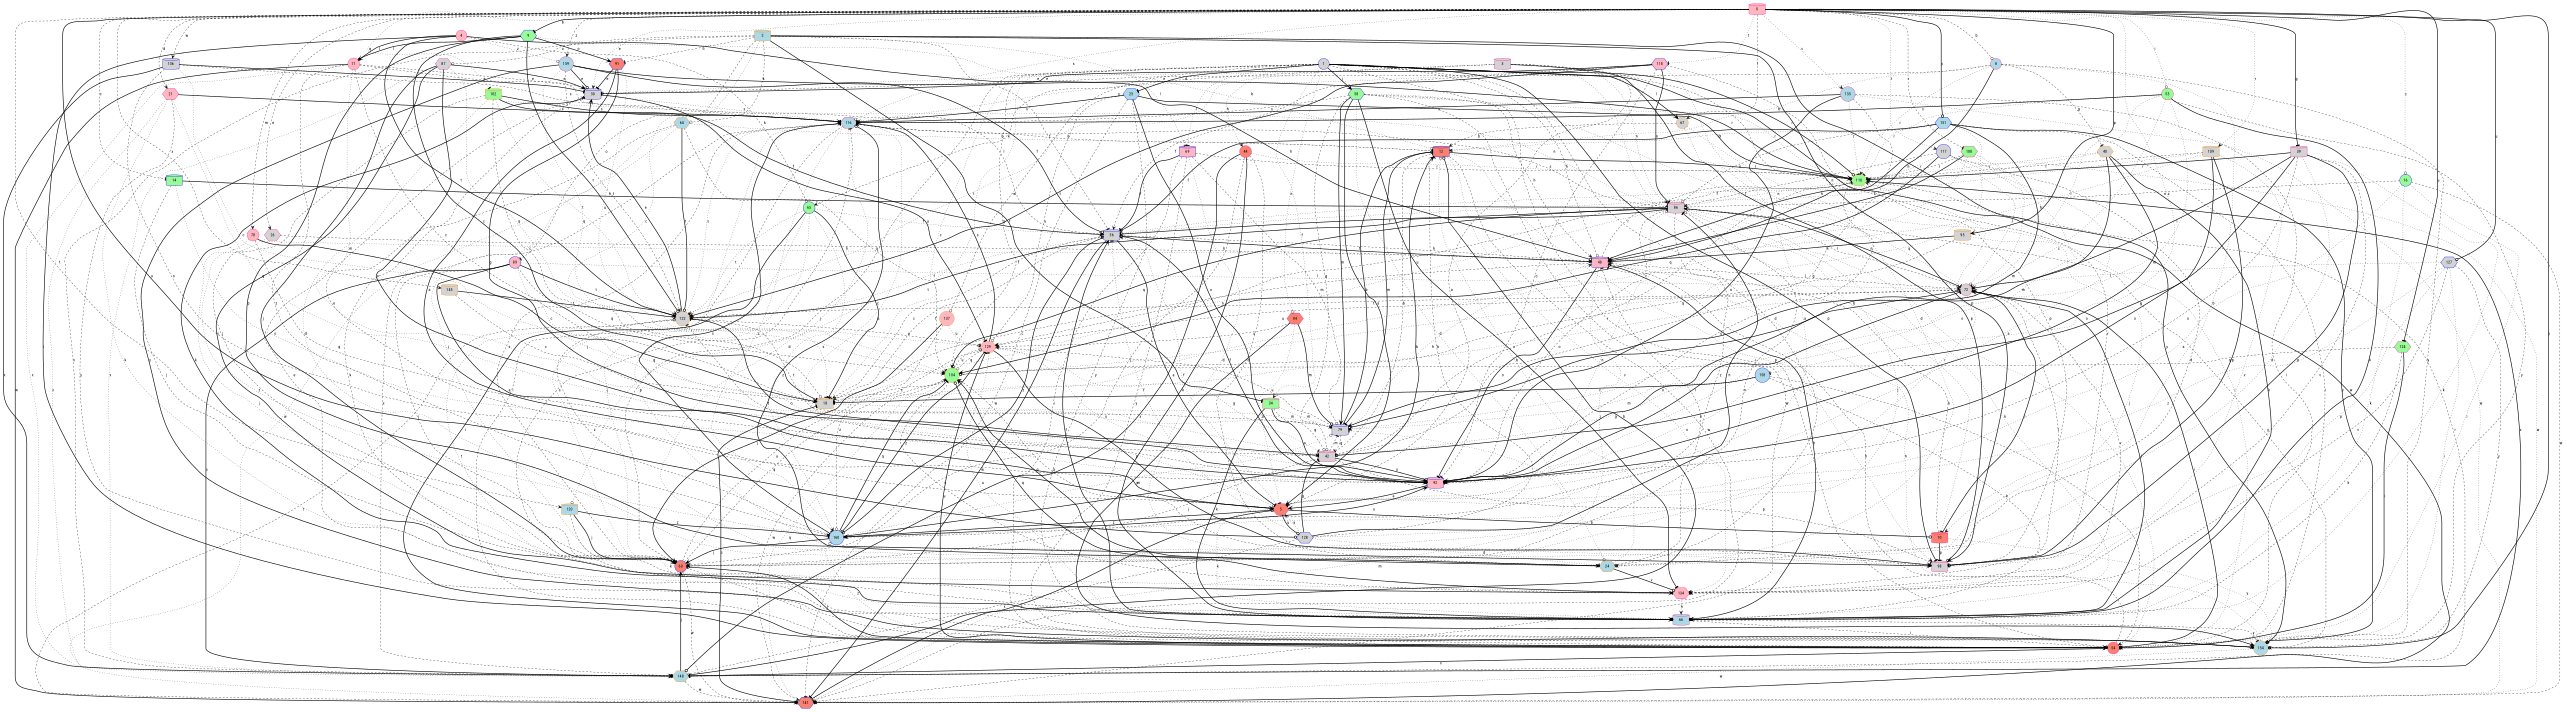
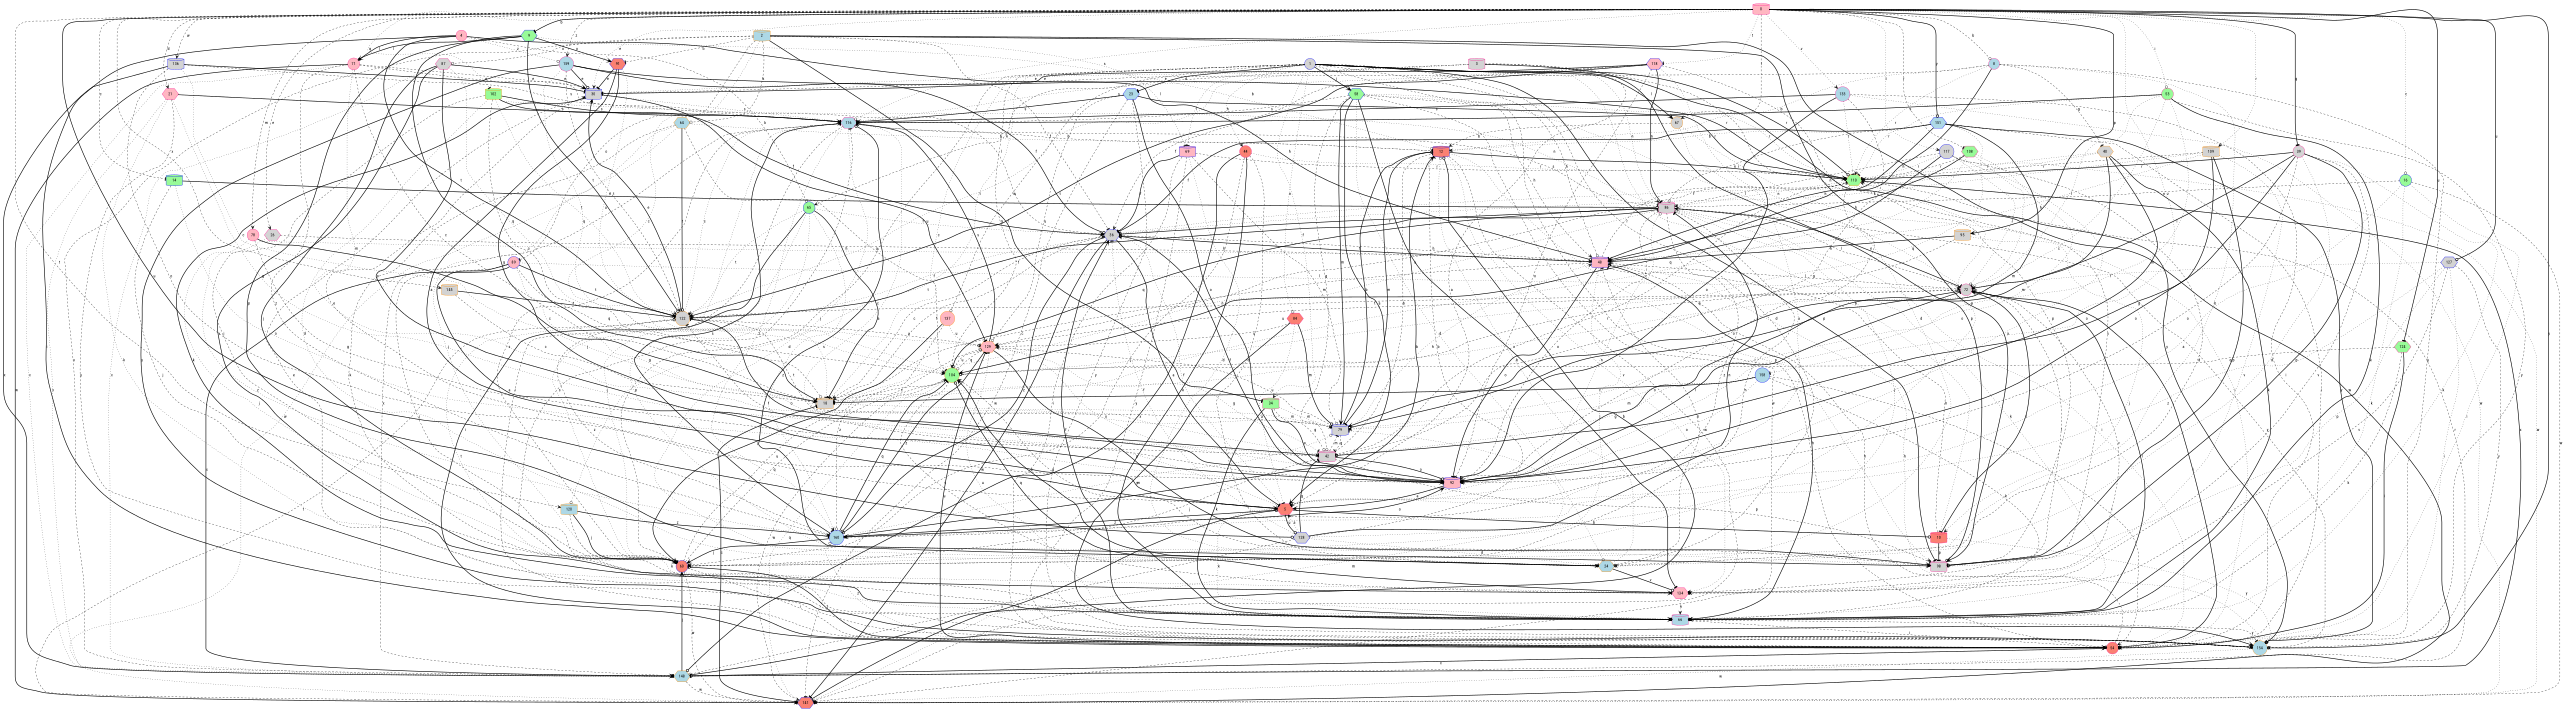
(2299, 152) -> (2299, 152)
(1112, 235) -> (1112, 235)
